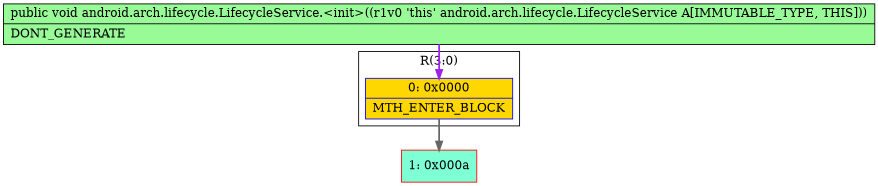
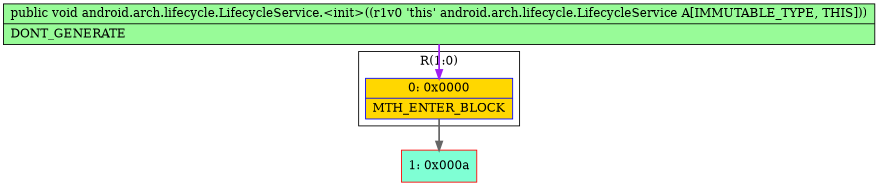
(439, 61) -> (439, 61)
